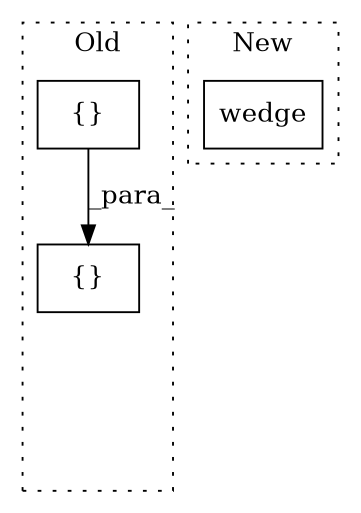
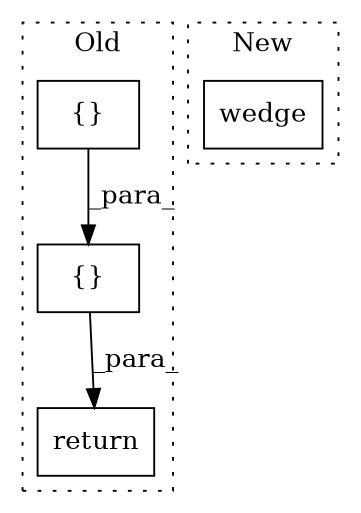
none -> (96, 442)
